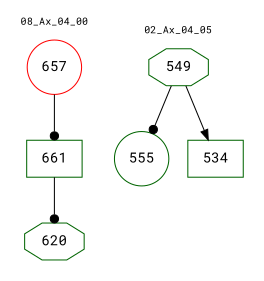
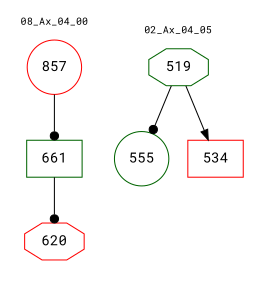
(54, 67) -> (54, 67)
(179, 67) -> (179, 67)
(216, 159) -> (216, 159)
(54, 242) -> (54, 242)
